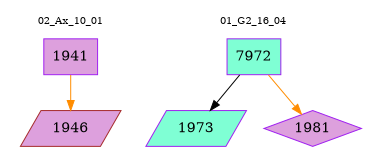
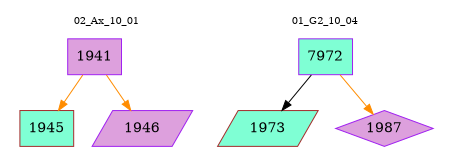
(253, 21) -> (325, 21)
none -> (47, 128)
(71, 128) -> (142, 128)
(196, 128) -> (268, 128)
(313, 128) -> (384, 128)
